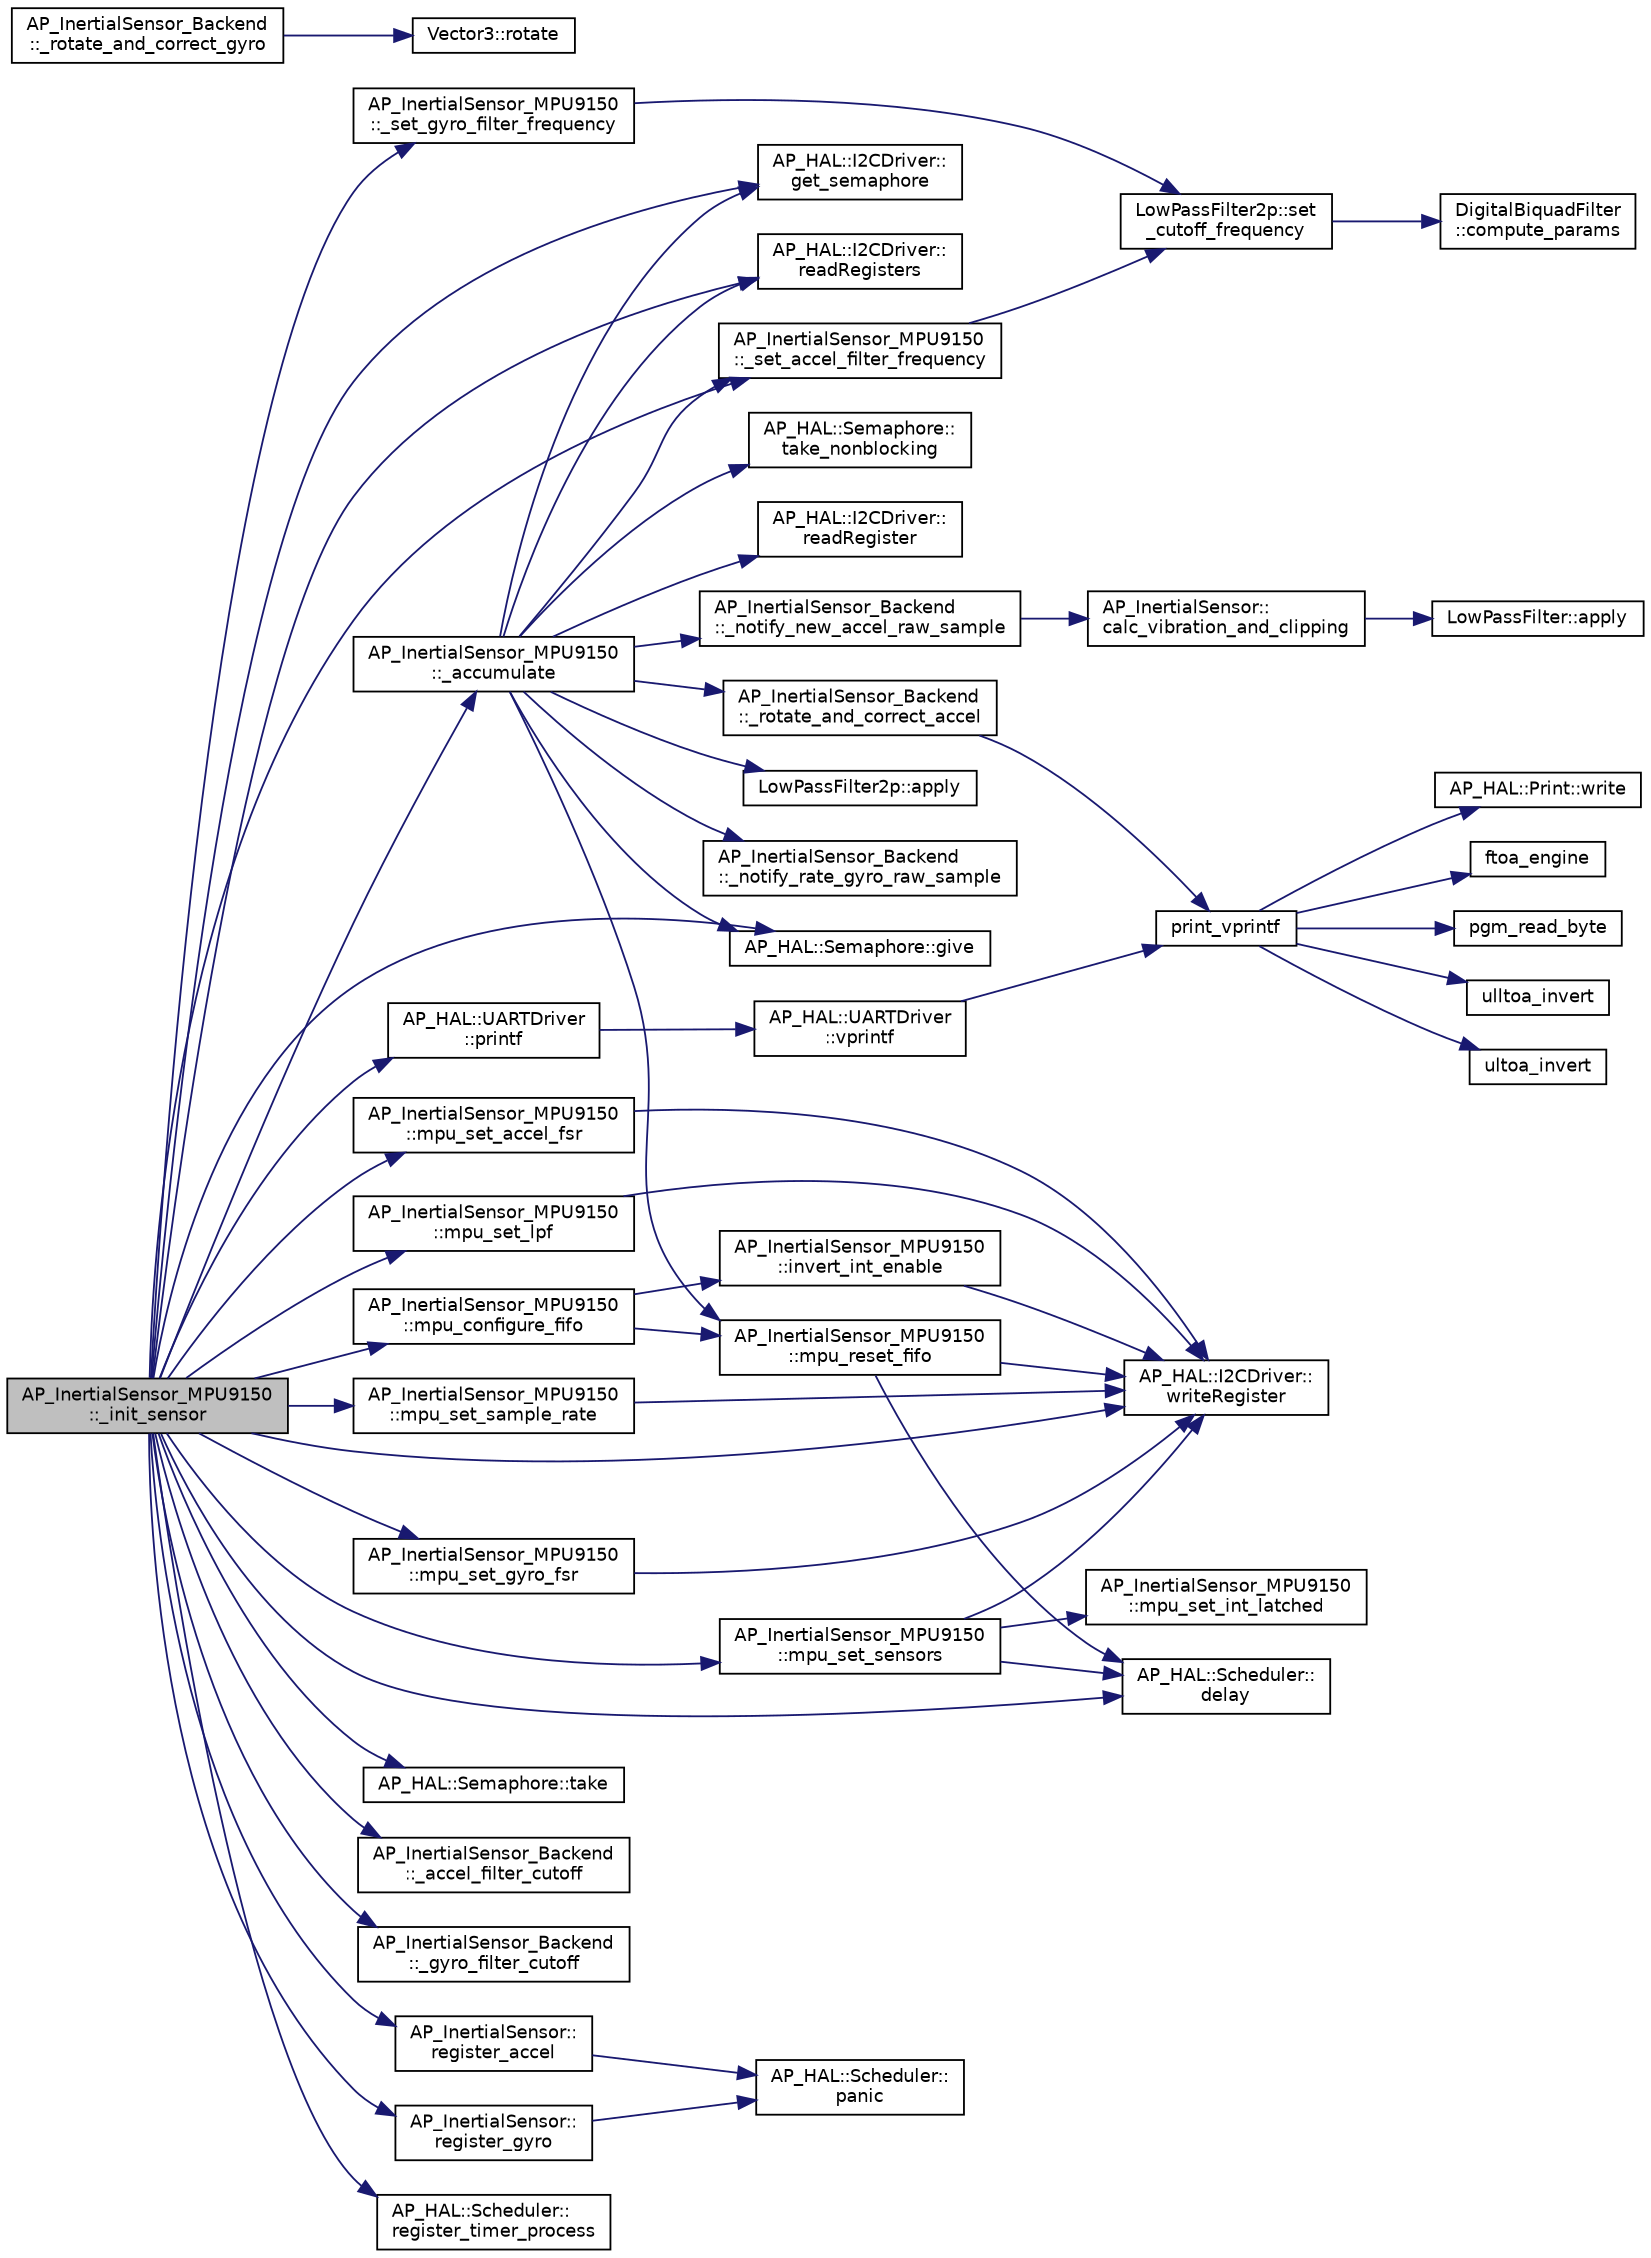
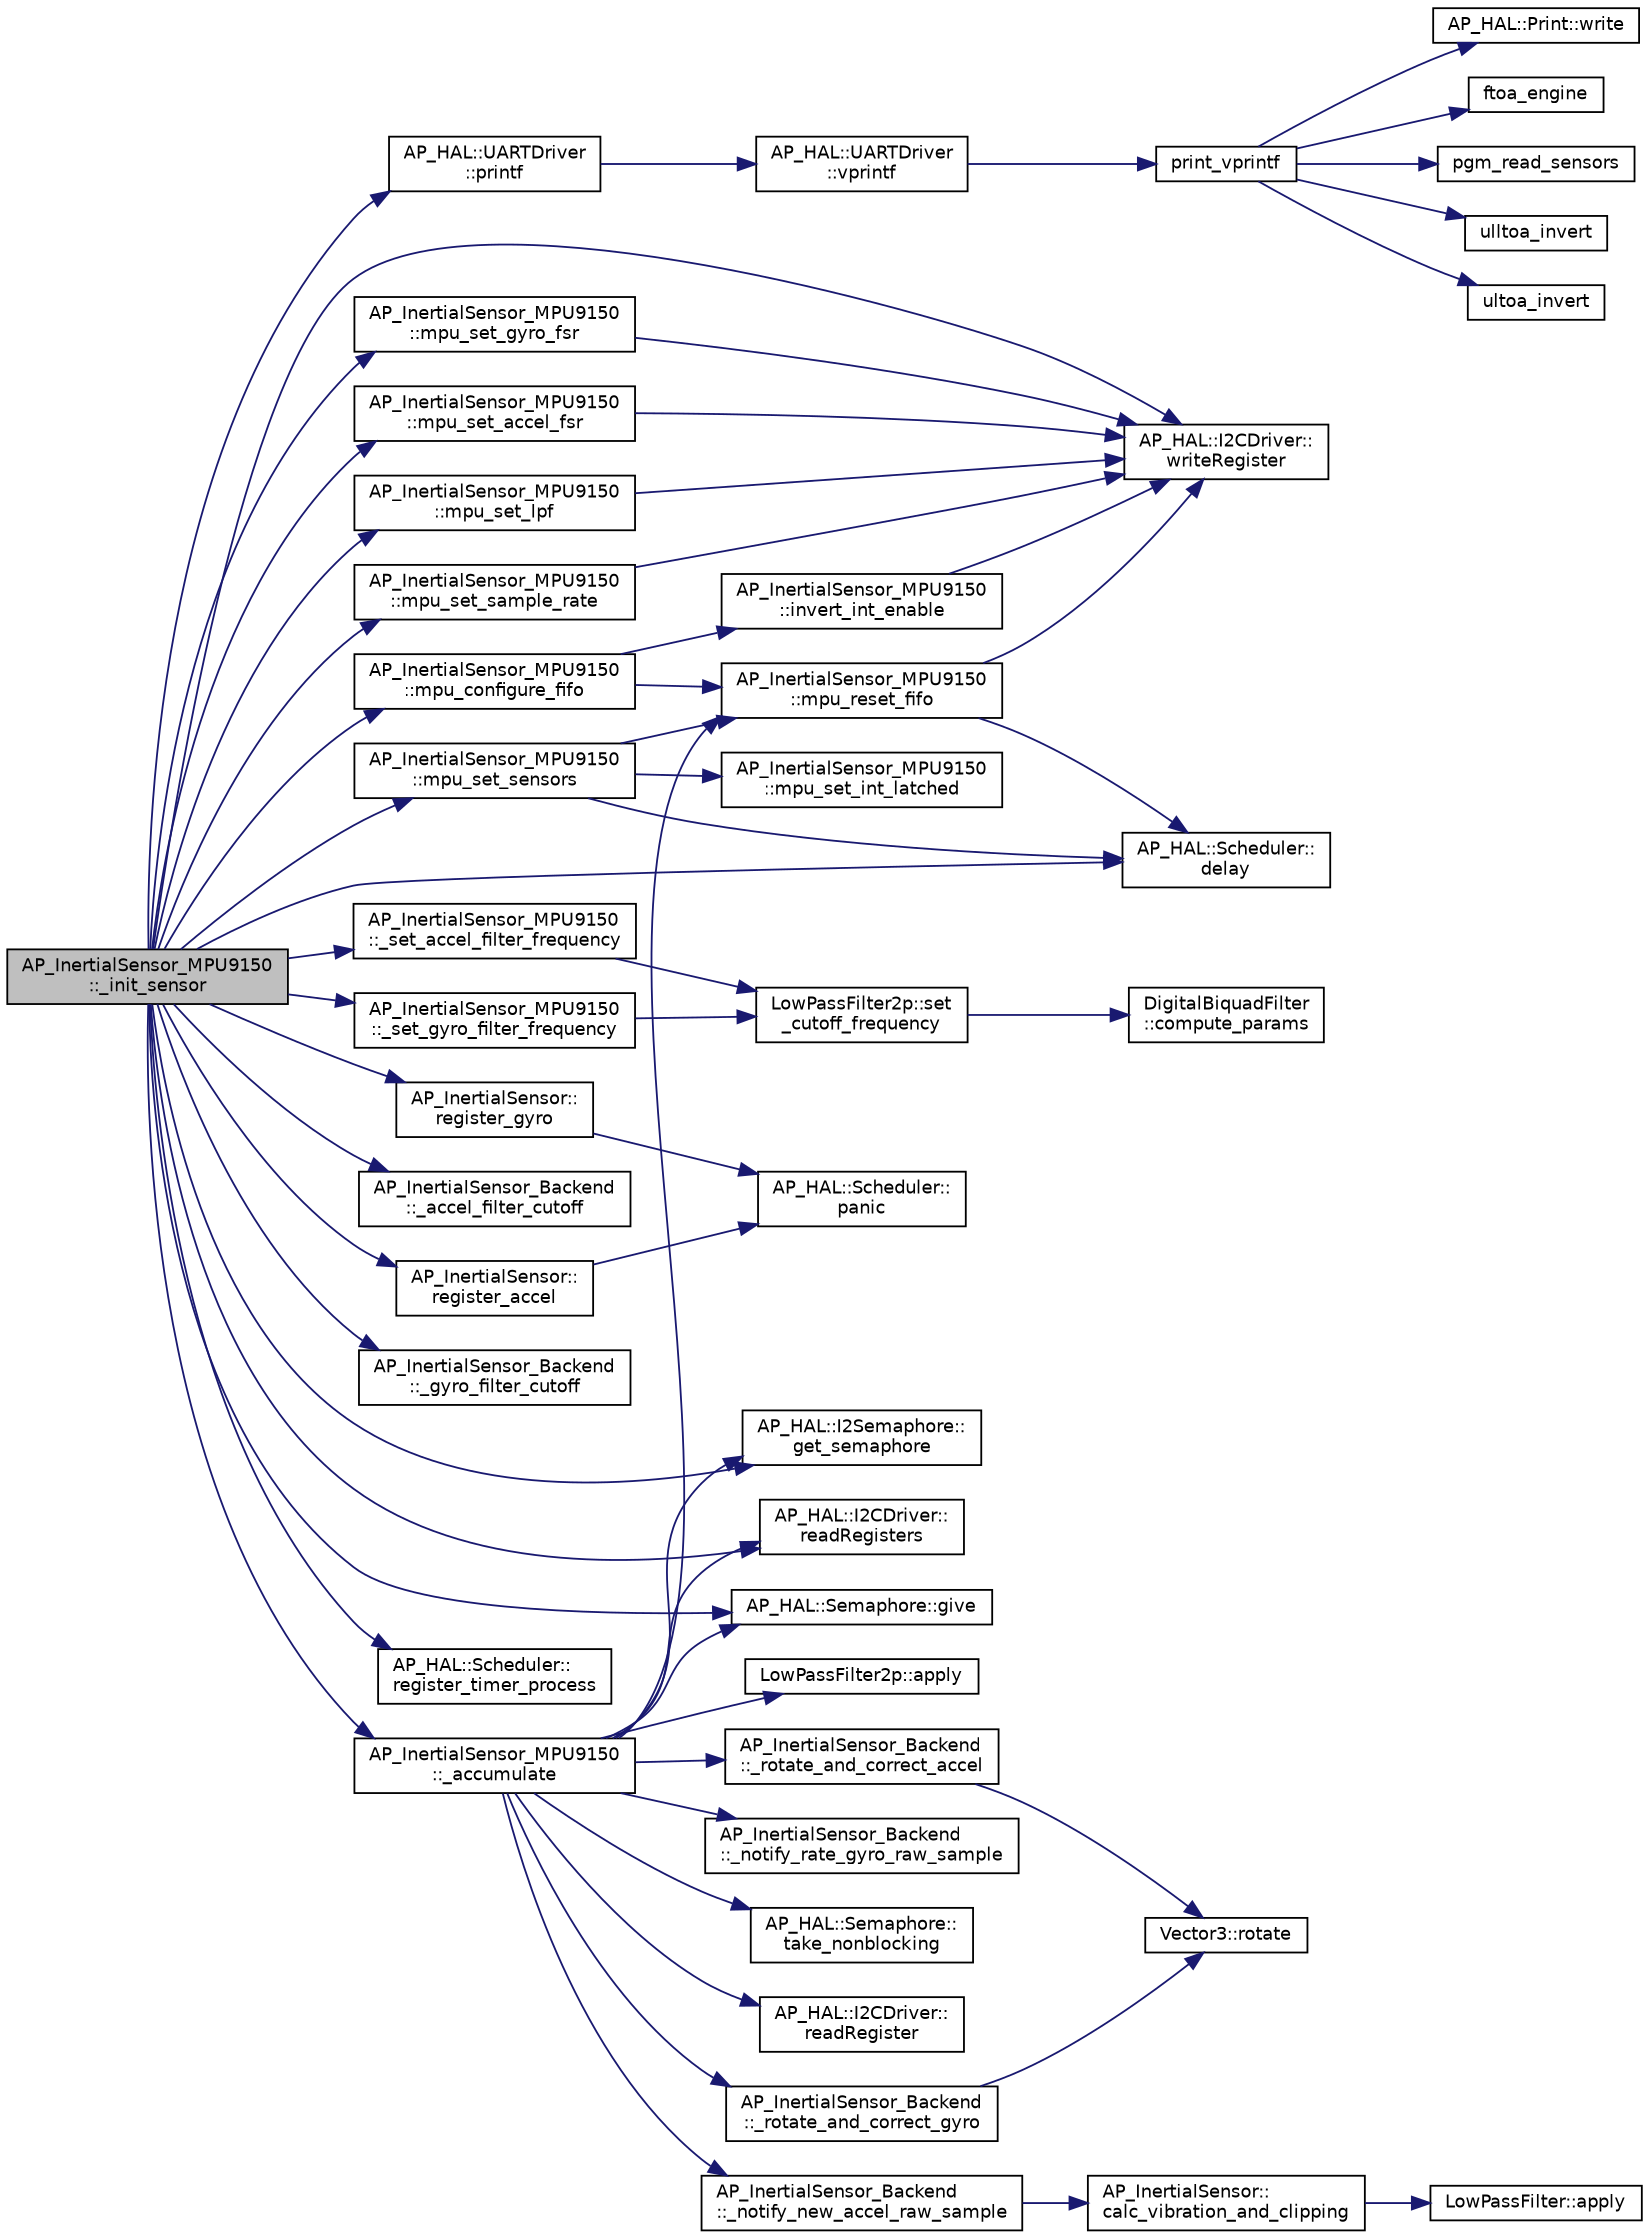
(860, 172) -> (862, 1438)
(620, 512) -> (591, 1950)
(1096, 805) -> (1086, 1837)
(1538, 928) -> (1536, 164)
(1090, 1539) -> (669, 733)
(494, 1785) -> none
